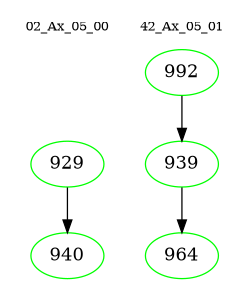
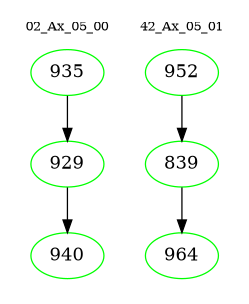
none -> (67, 73)
(182, 73) -> (182, 73)
(182, 164) -> (182, 164)
